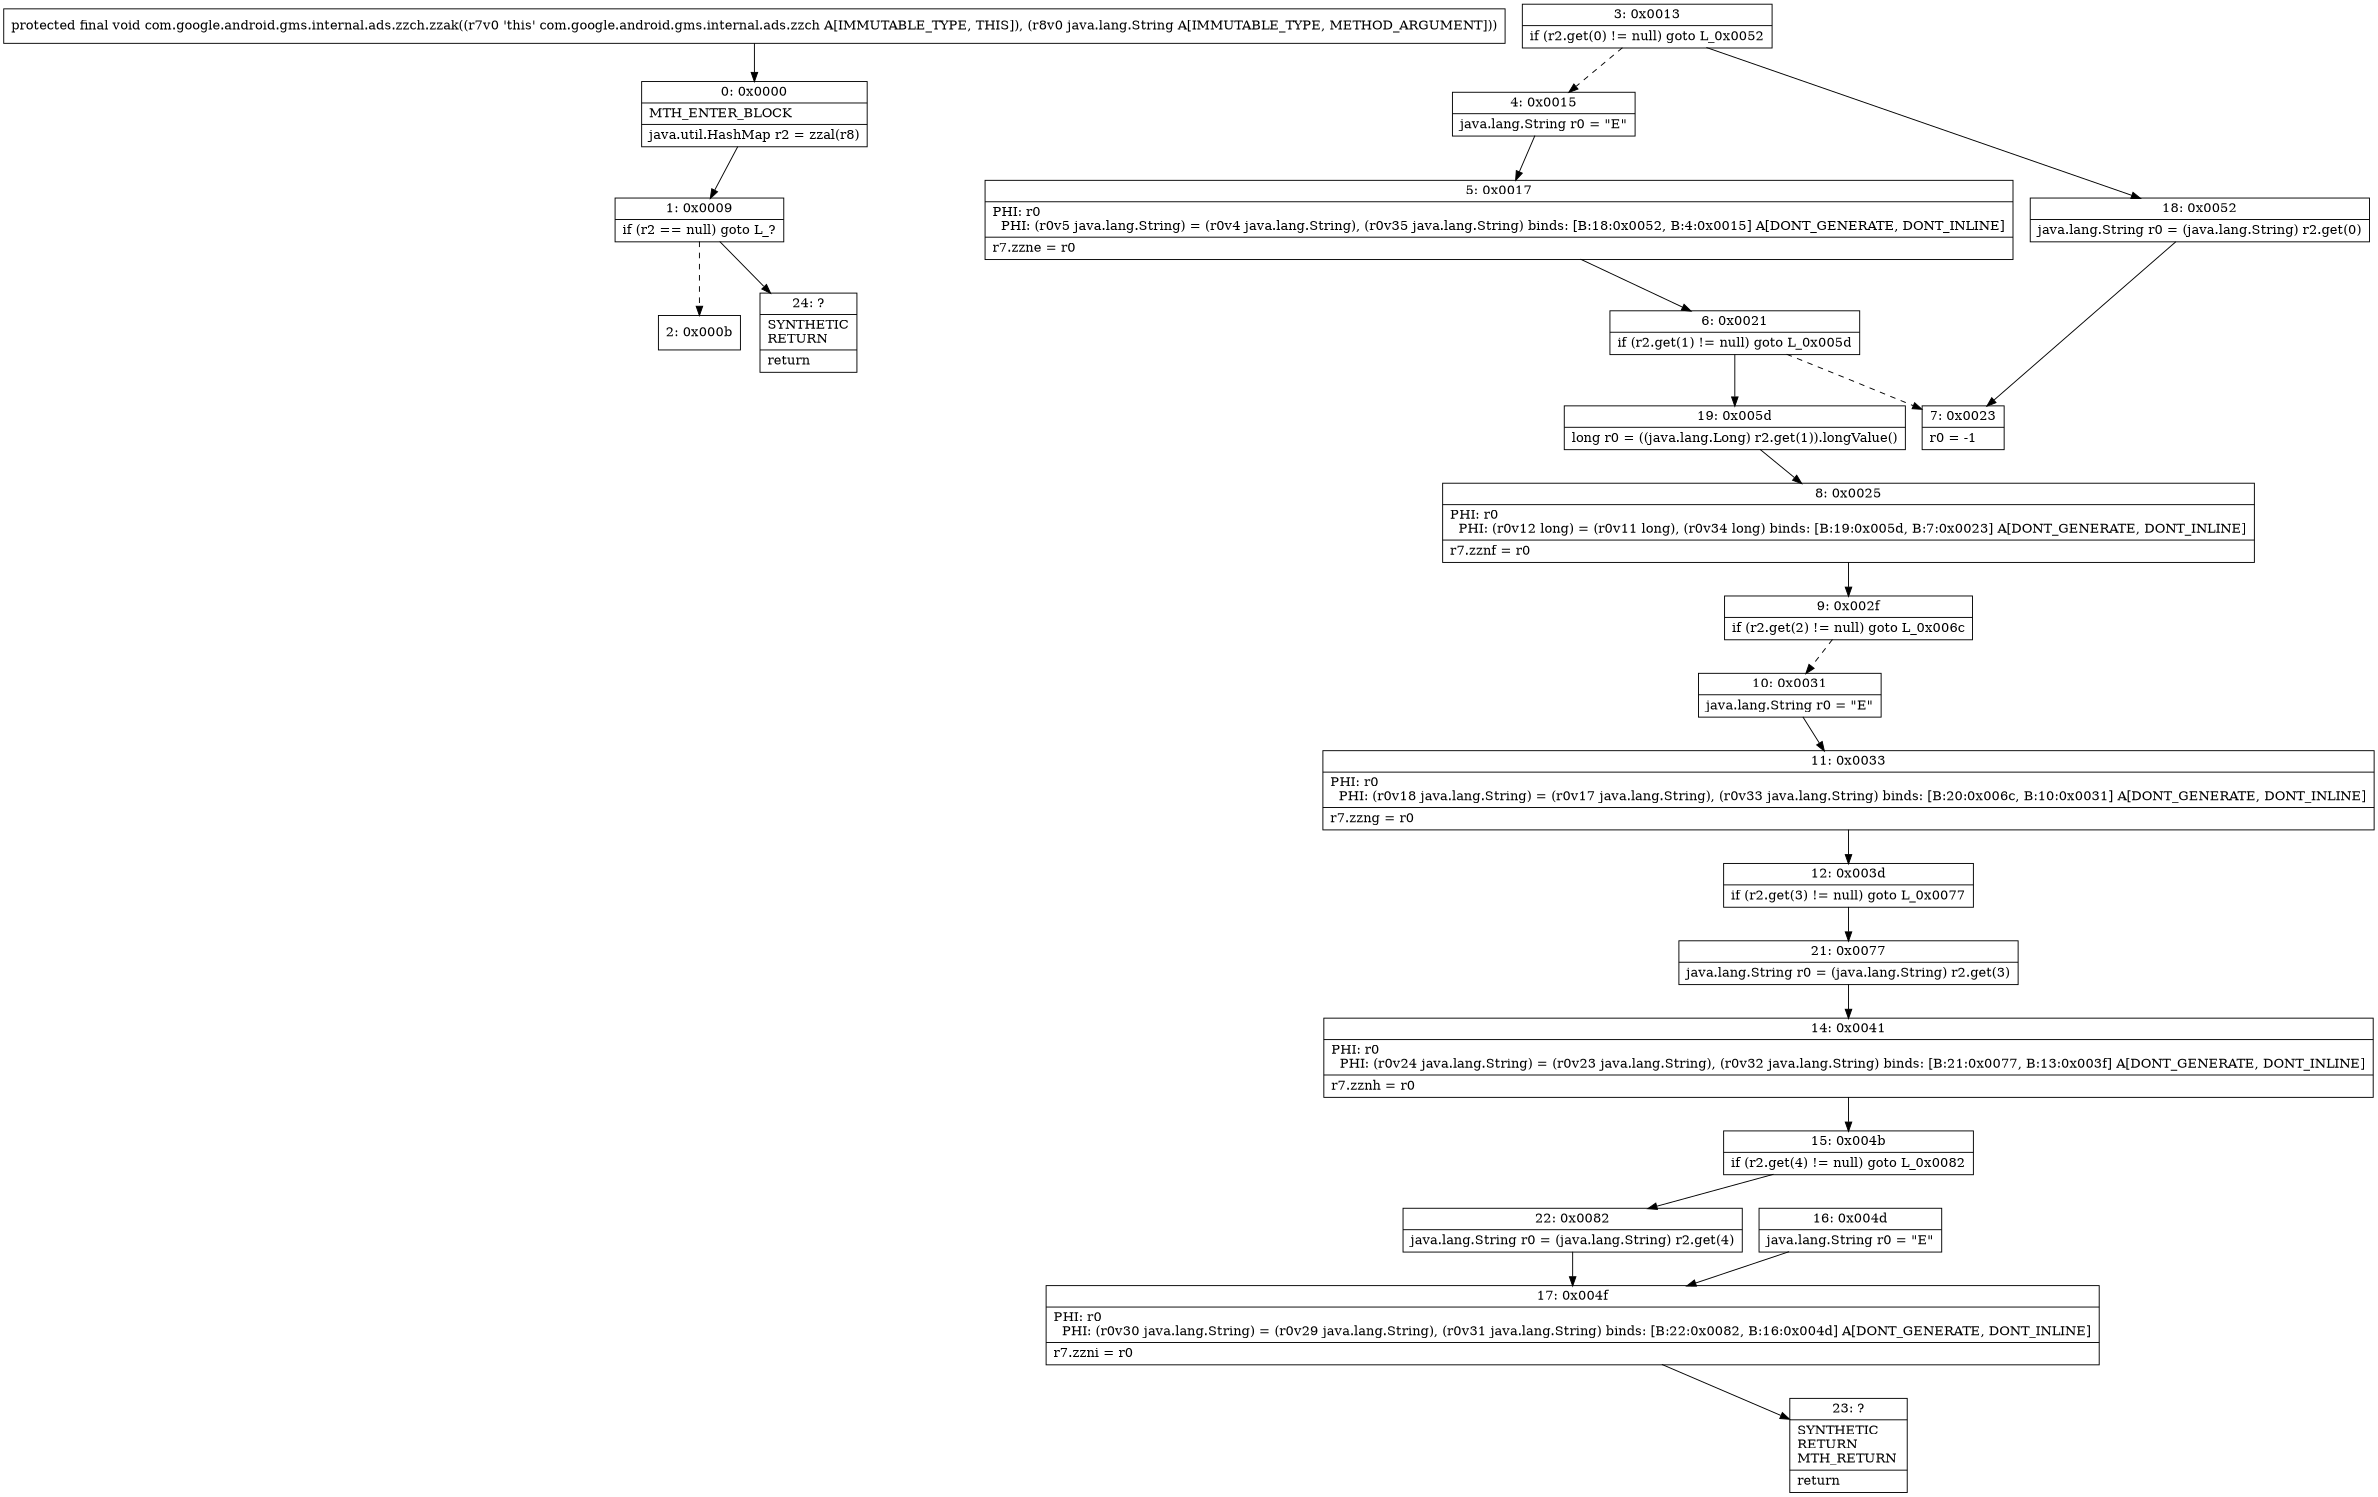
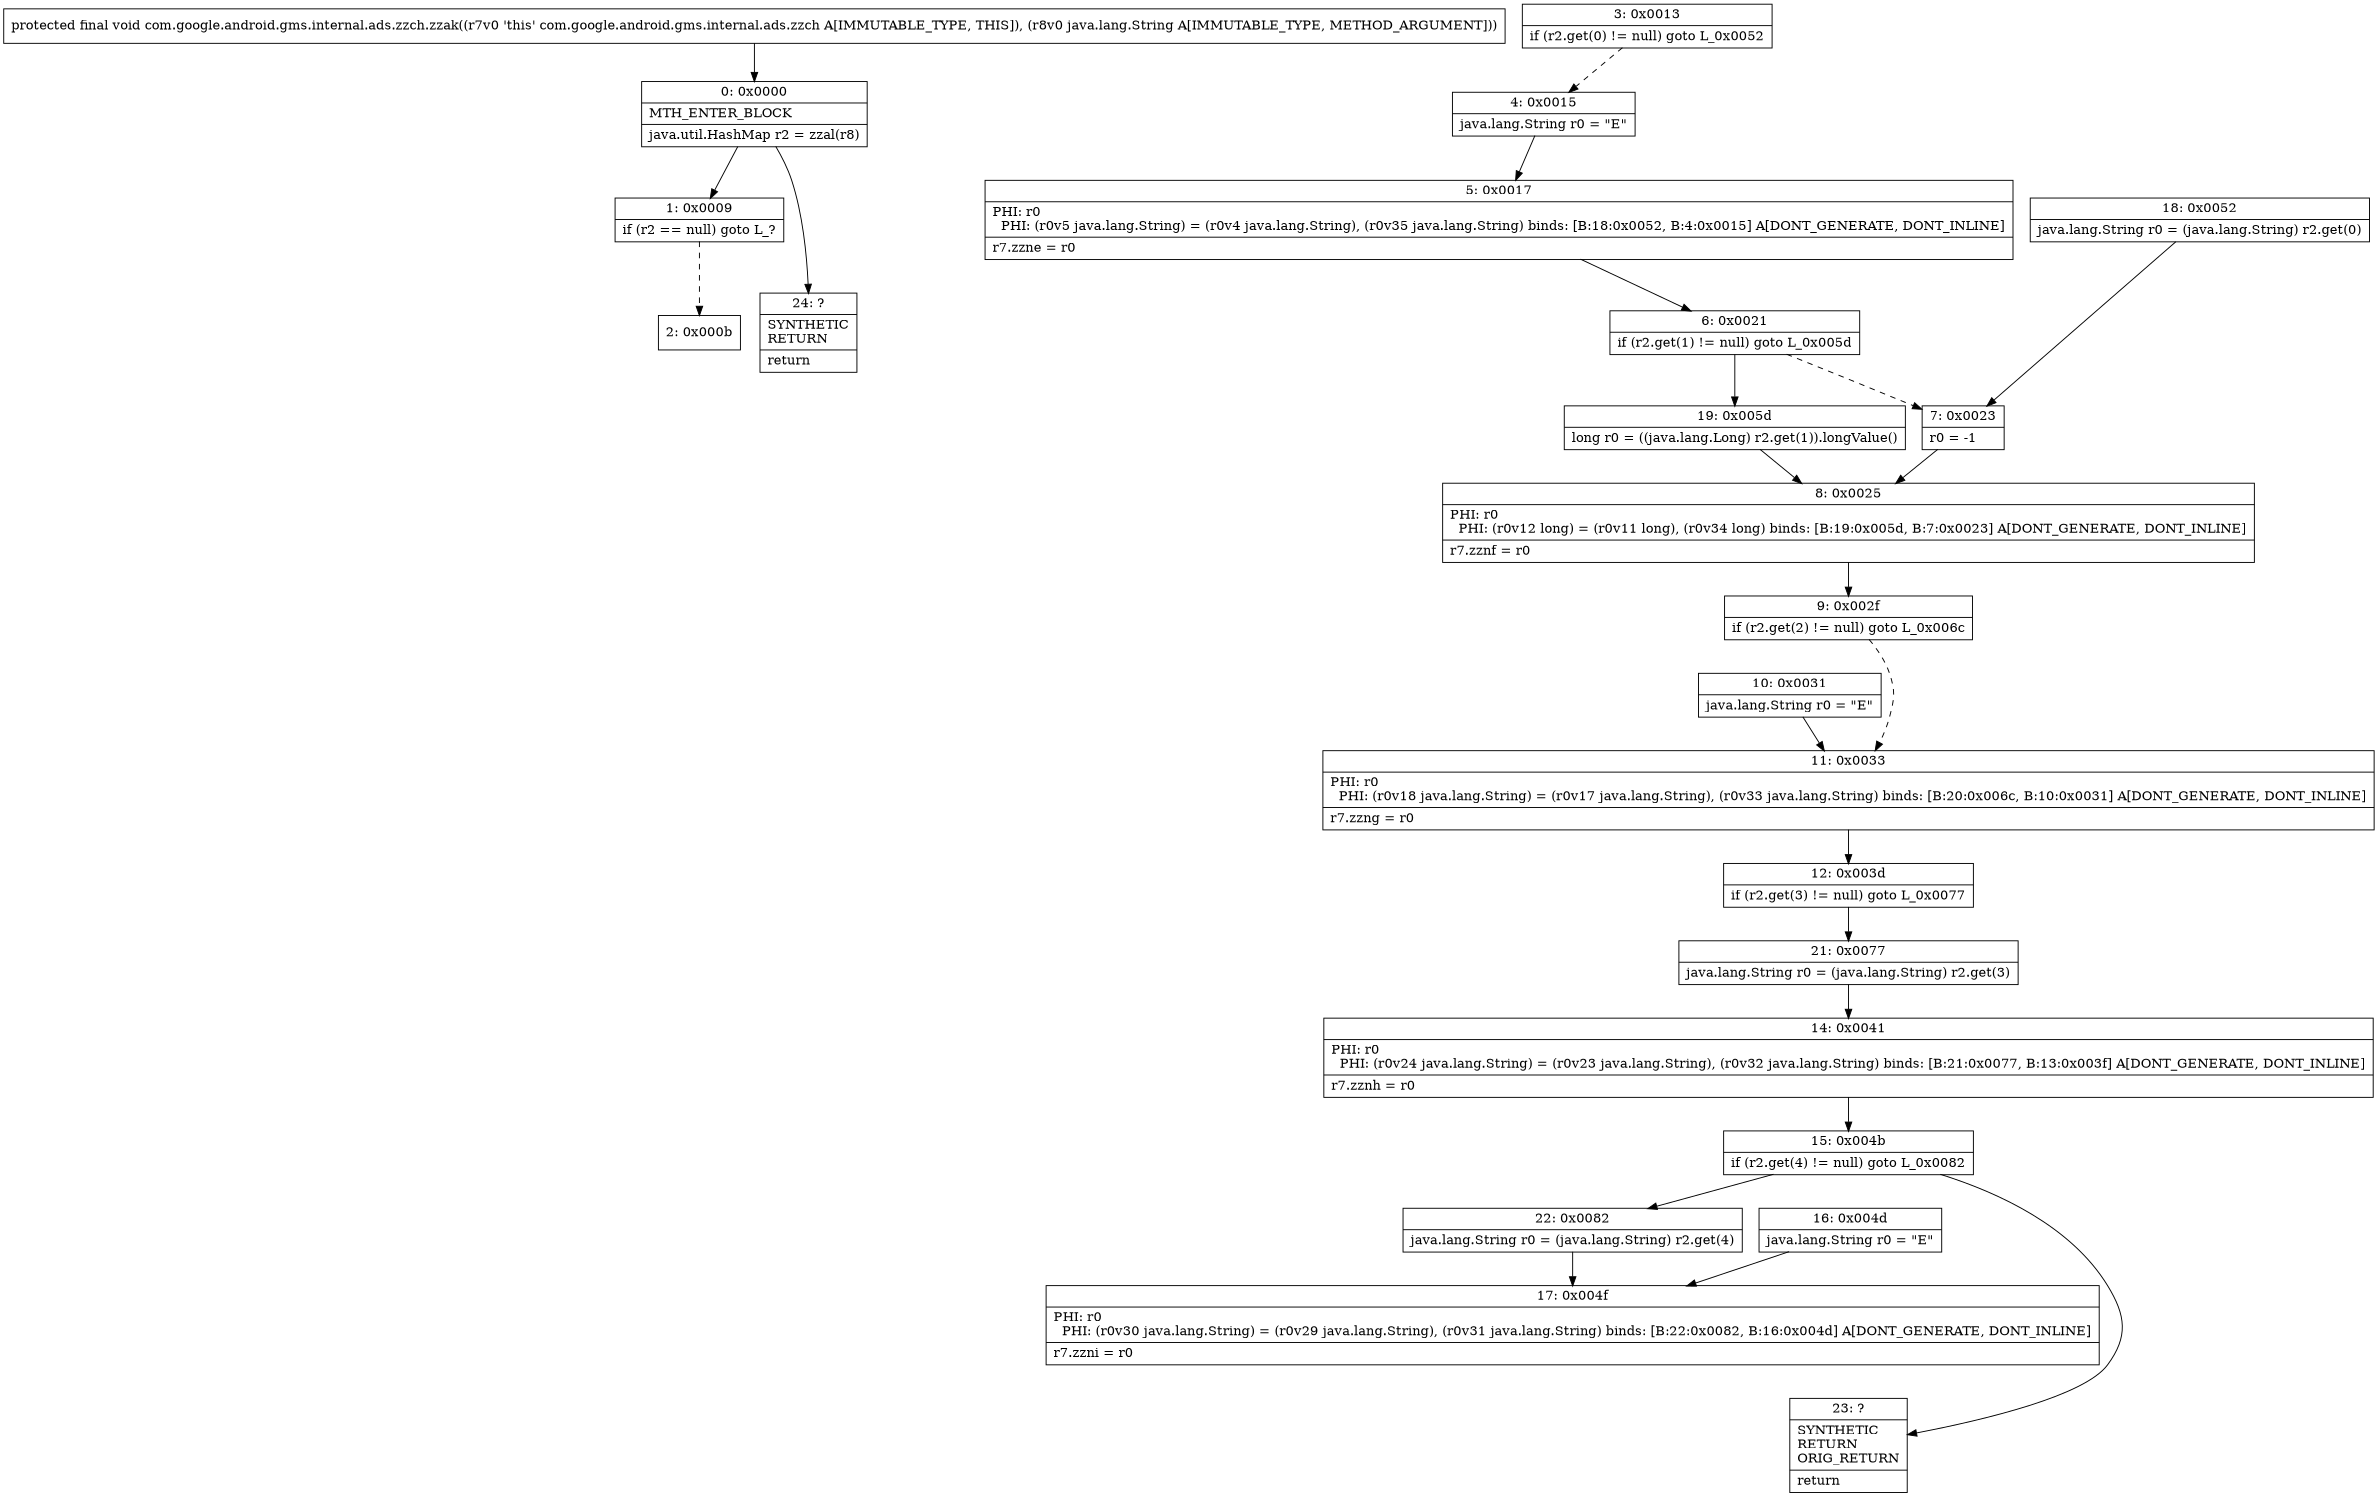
(1919, 121) -> none
(742, 264) -> (800, 213)
none -> (1920, 463)
(1822, 653) -> (1893, 689)
(1721, 1390) -> (2122, 1325)
(1847, 1458) -> (1849, 1458)
